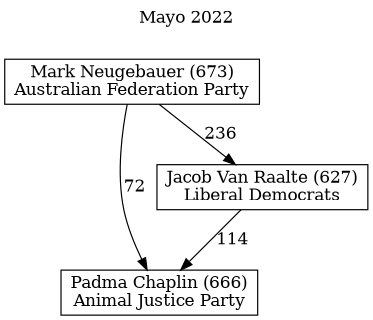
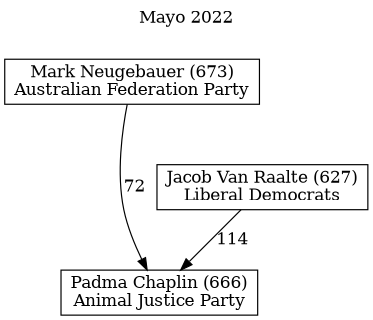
(193, 131) -> none
